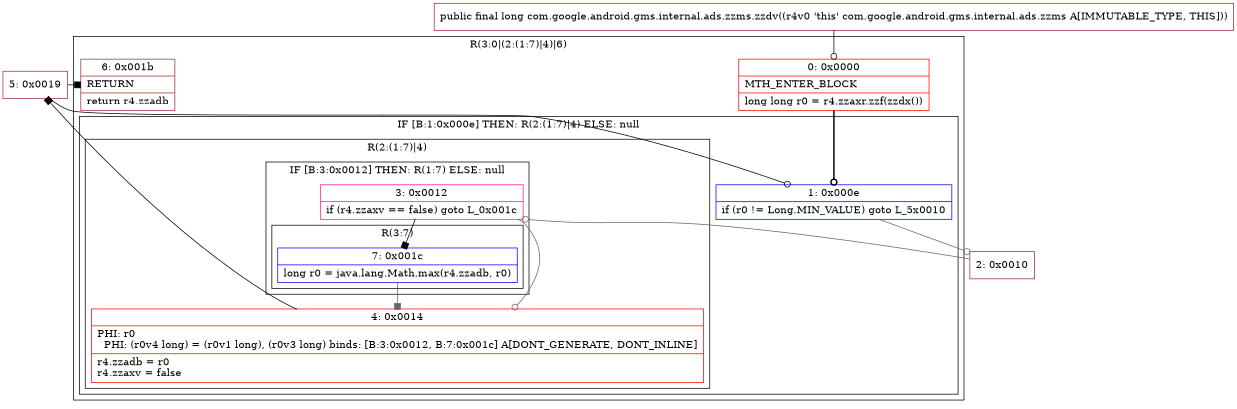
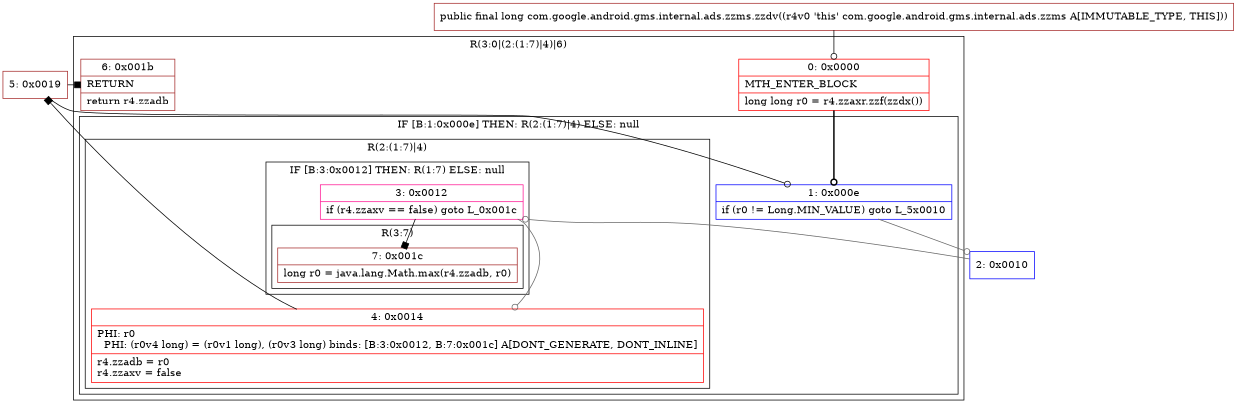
(397, 265) -> (397, 265)
(1002, 265) -> (1002, 265)
(397, 292) -> none
